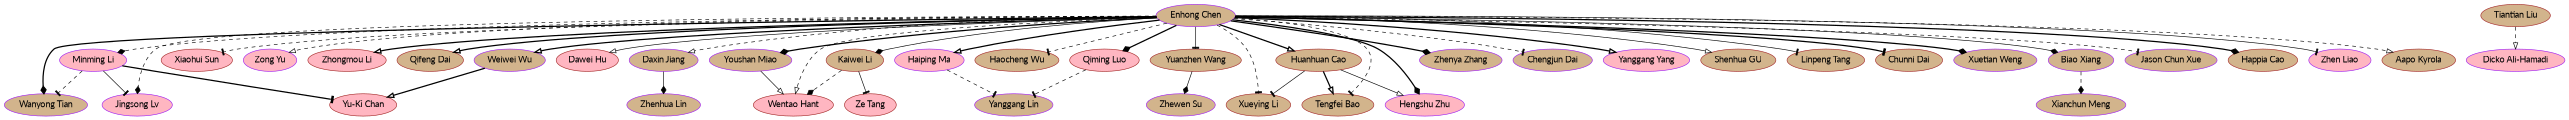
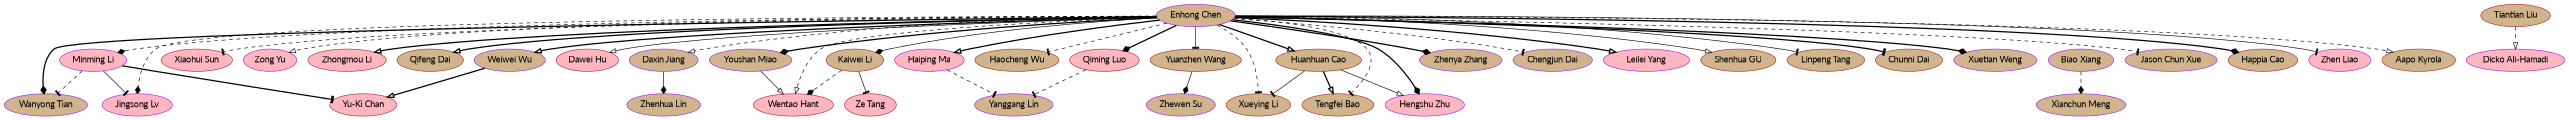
(1643, 24) -> none
(1646, 60) -> (1646, 60)
